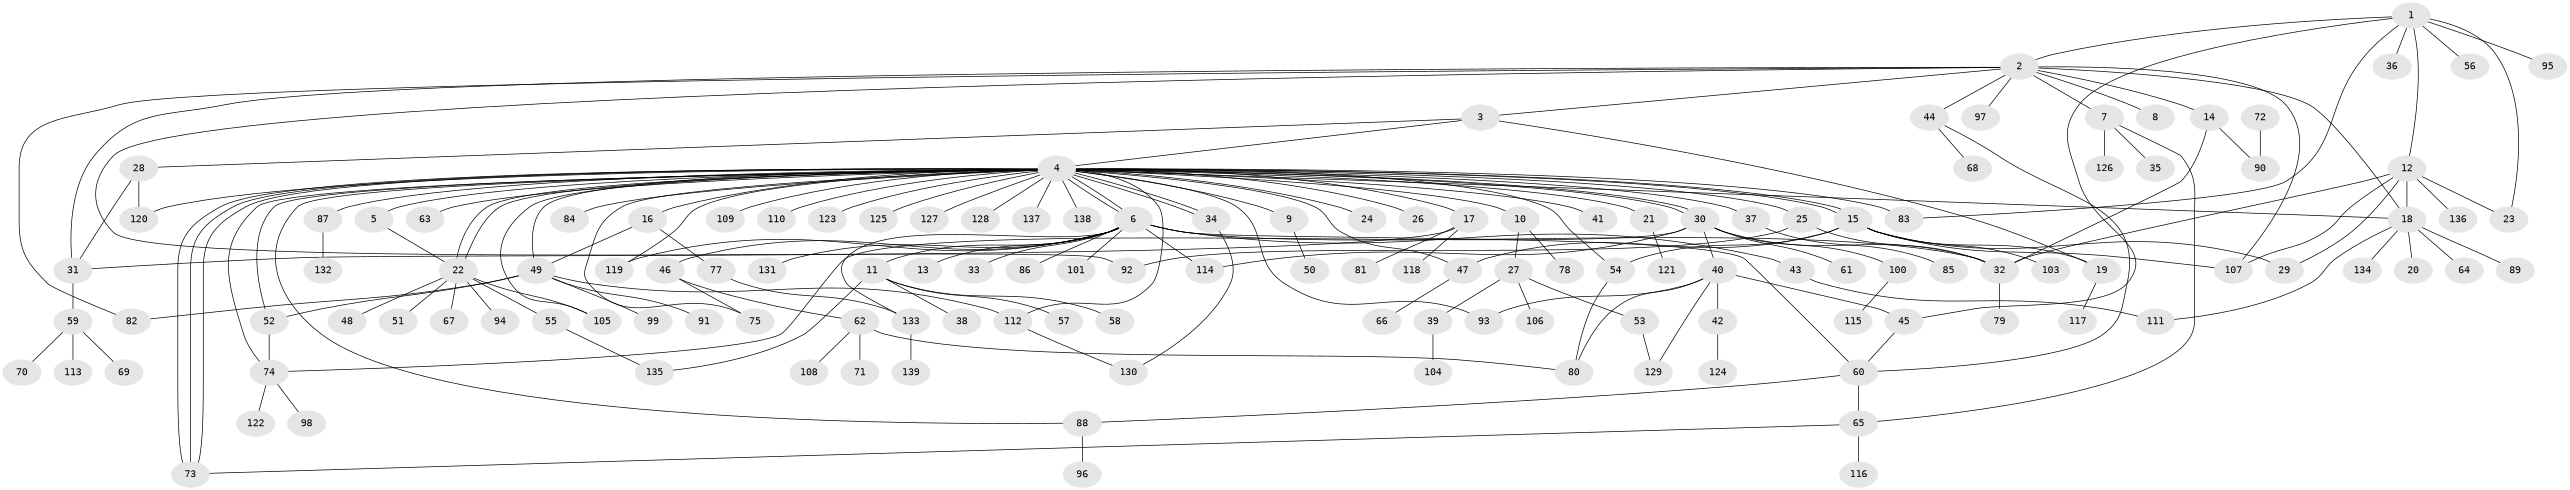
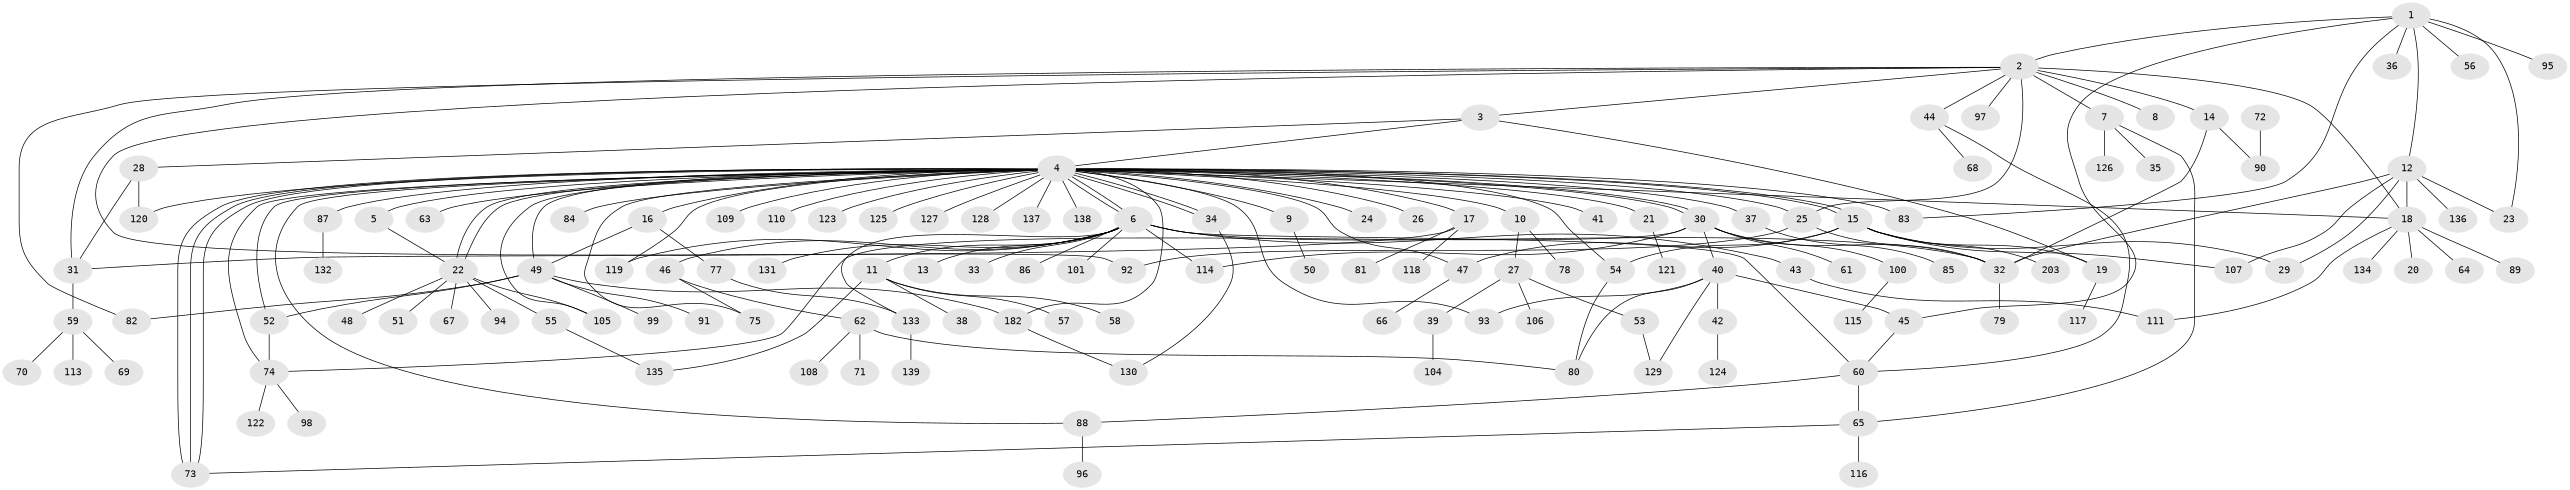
(2279, 100) -> (1962, 195)
(2051, 271) -> (2051, 271)
(1013, 322) -> (1013, 322)
